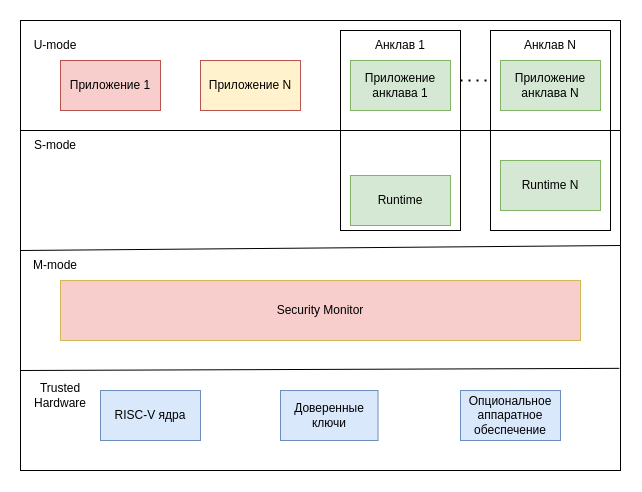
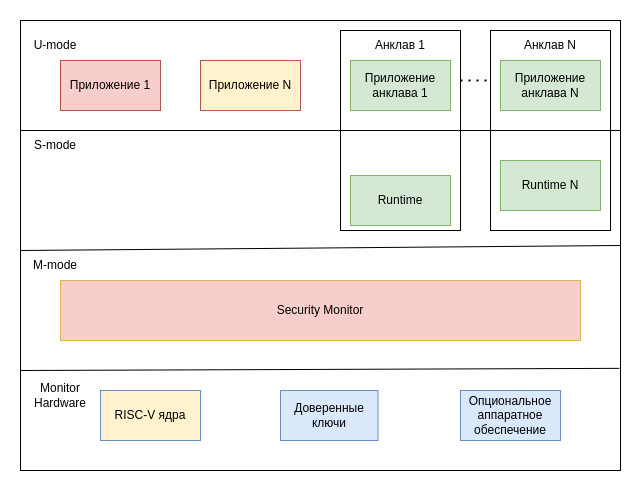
(61, 396) -> (61, 396)
(151, 416) -> (151, 416)
